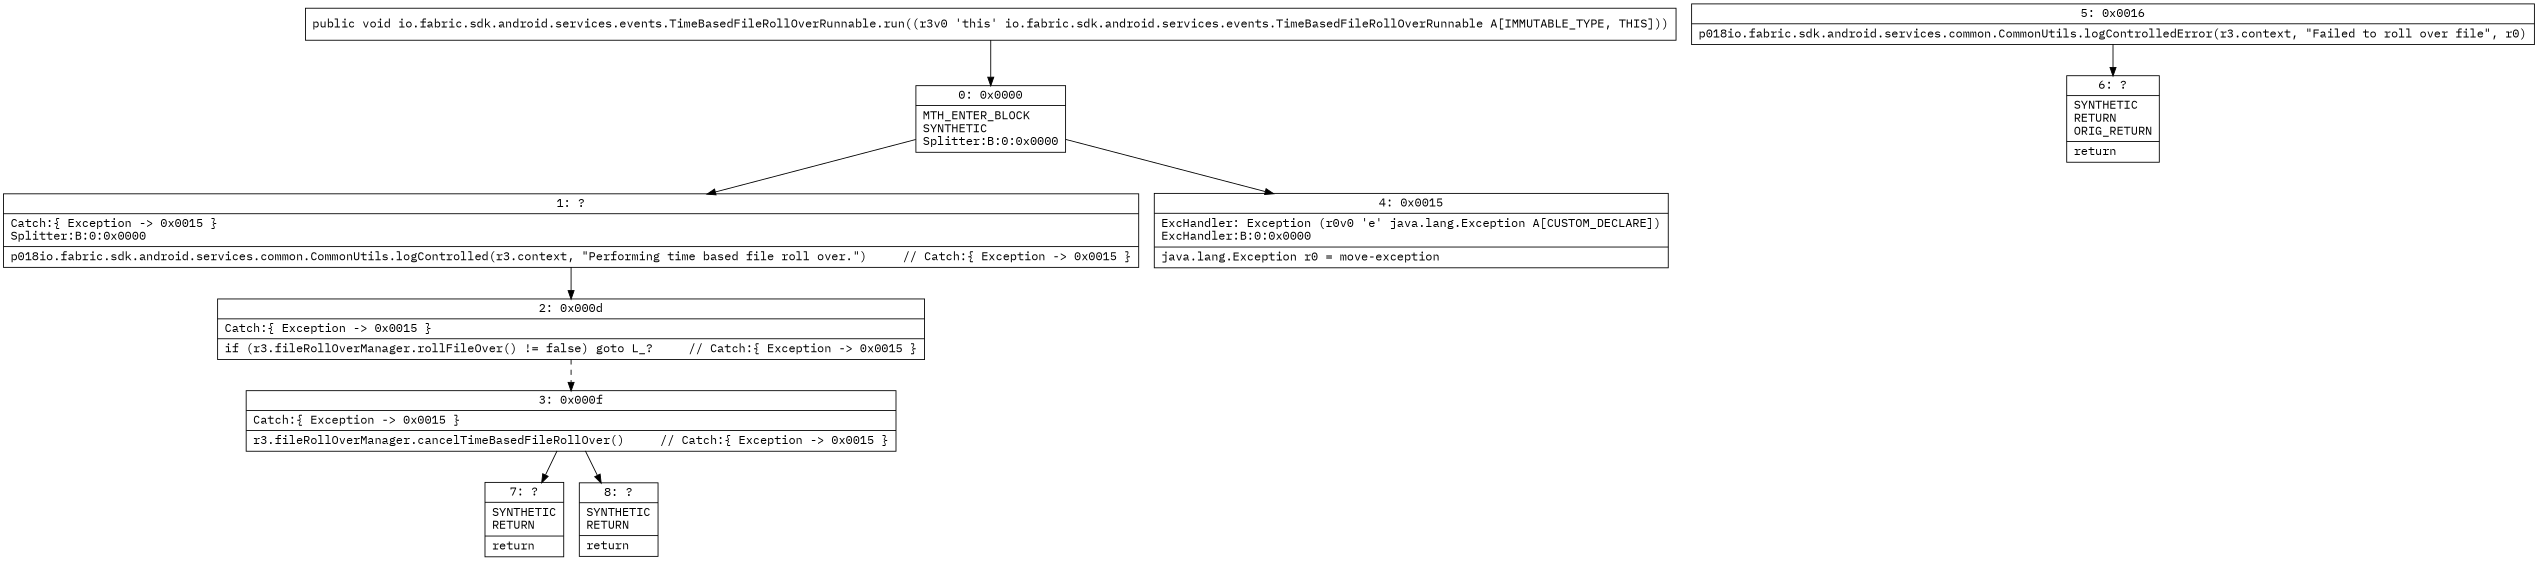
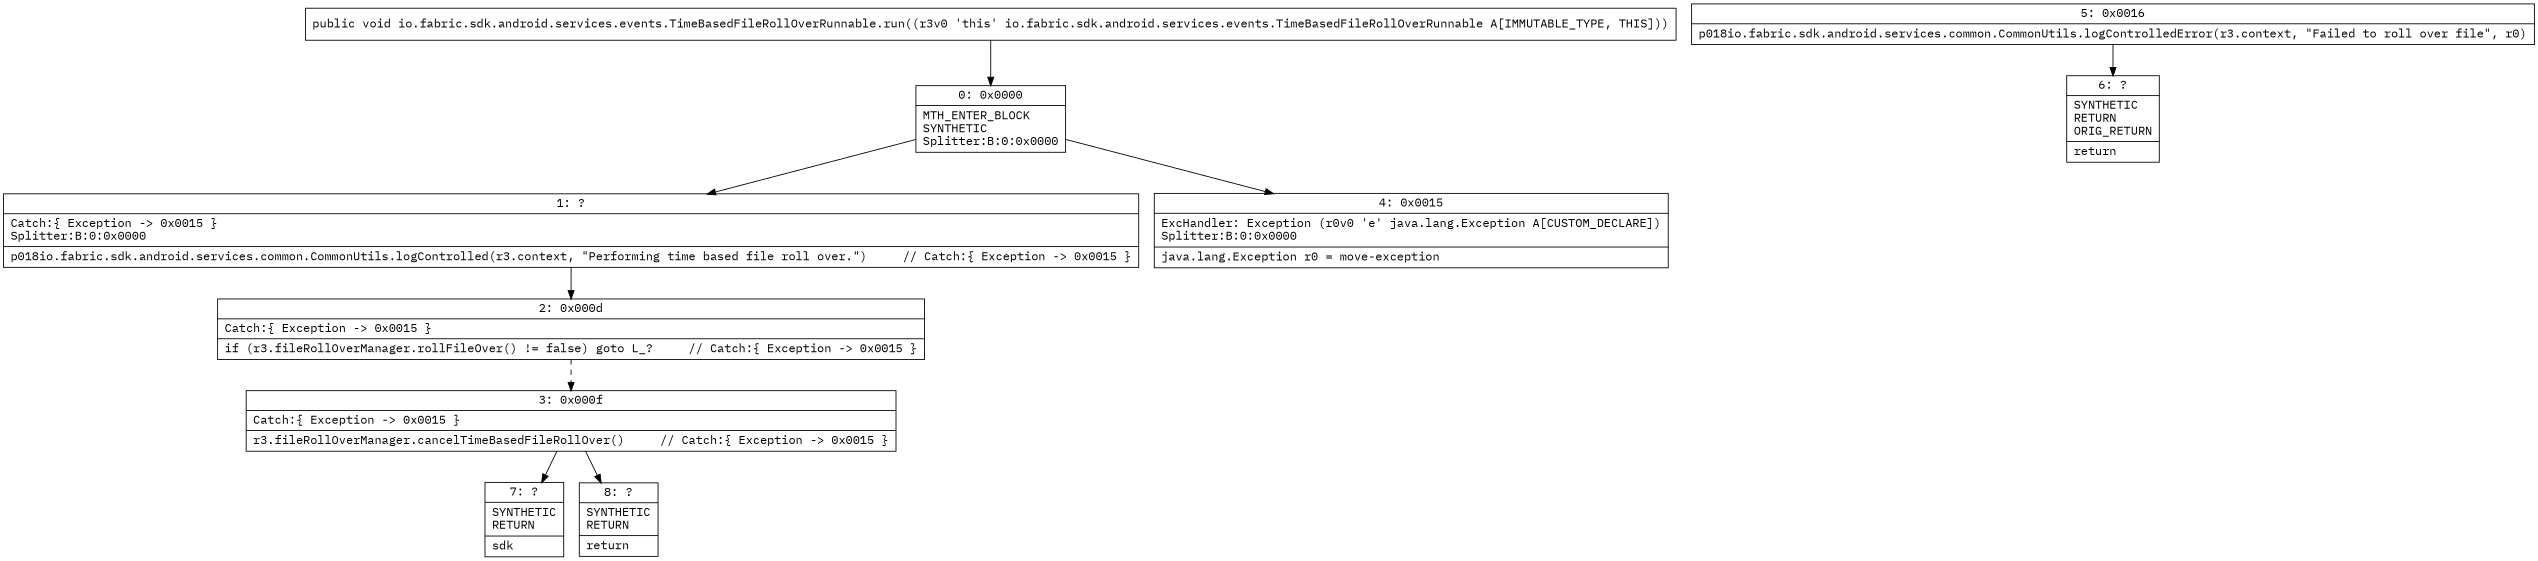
(1236, 236) -> (1229, 236)
(514, 546) -> (503, 546)
